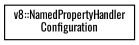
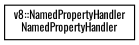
(70, 22) -> (70, 22)
